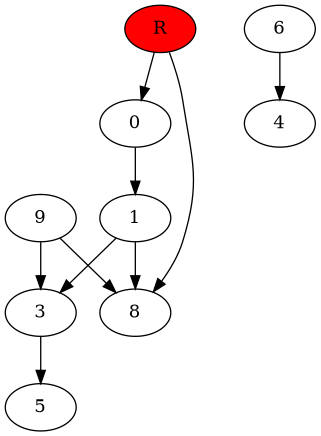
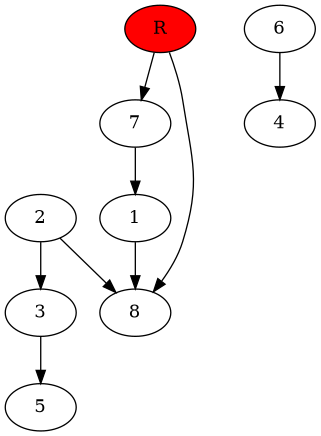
(135, 124) -> (135, 124)
(41, 218) -> (41, 218)
(94, 260) -> none
